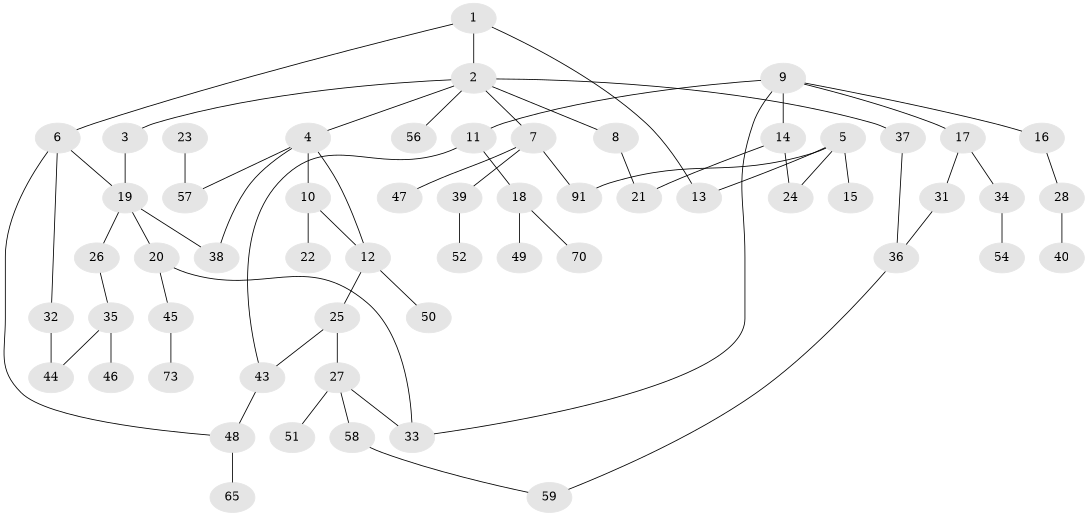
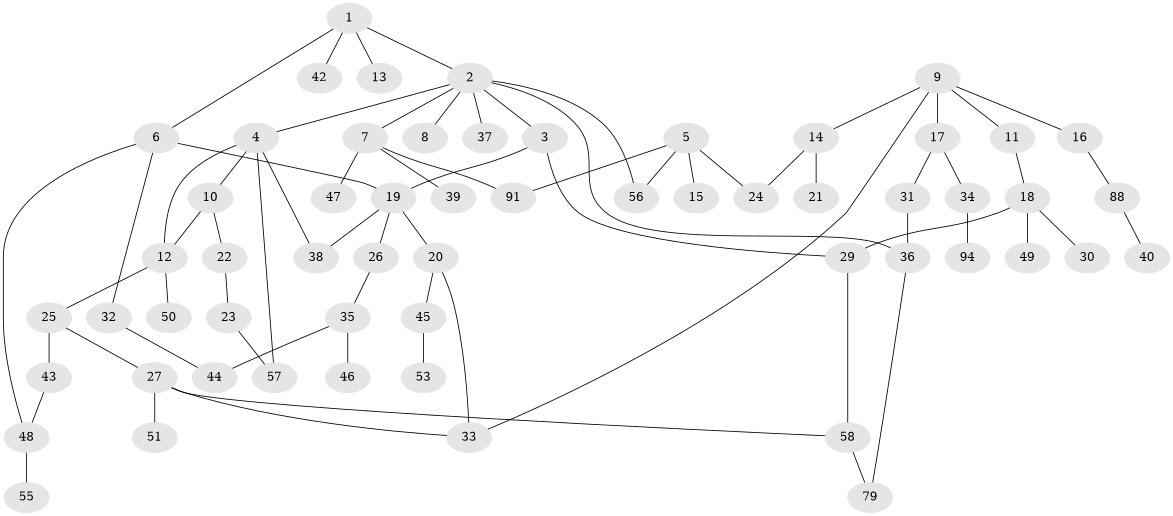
none -> (319, 78)
(628, 168) -> none
(772, 170) -> (661, 168)
(279, 183) -> none
(900, 198) -> (652, 229)
(1062, 198) -> (1117, 198)
(460, 258) -> none
(579, 258) -> (1087, 258)
none -> (848, 258)
(1002, 258) -> (968, 258)
none -> (227, 288)
(171, 378) -> (423, 378)
(232, 498) -> (27, 498)
(549, 498) -> (870, 498)
